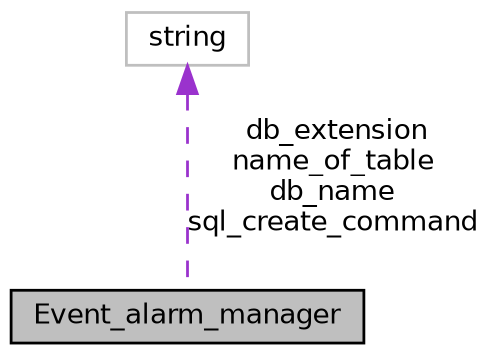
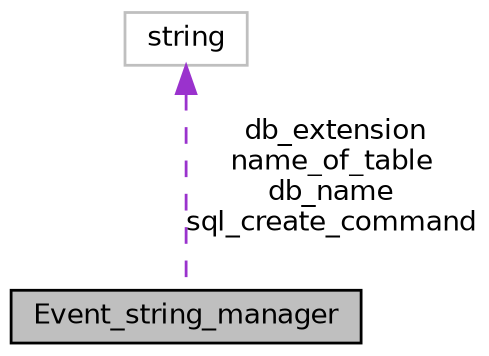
(188, 317) -> (186, 317)
